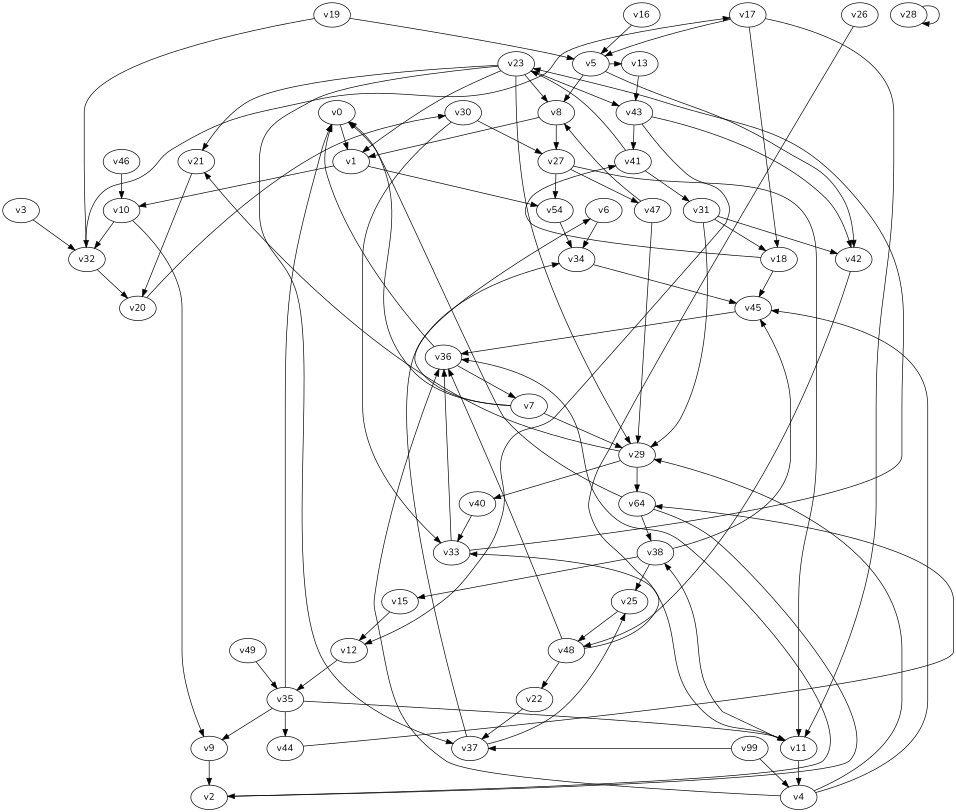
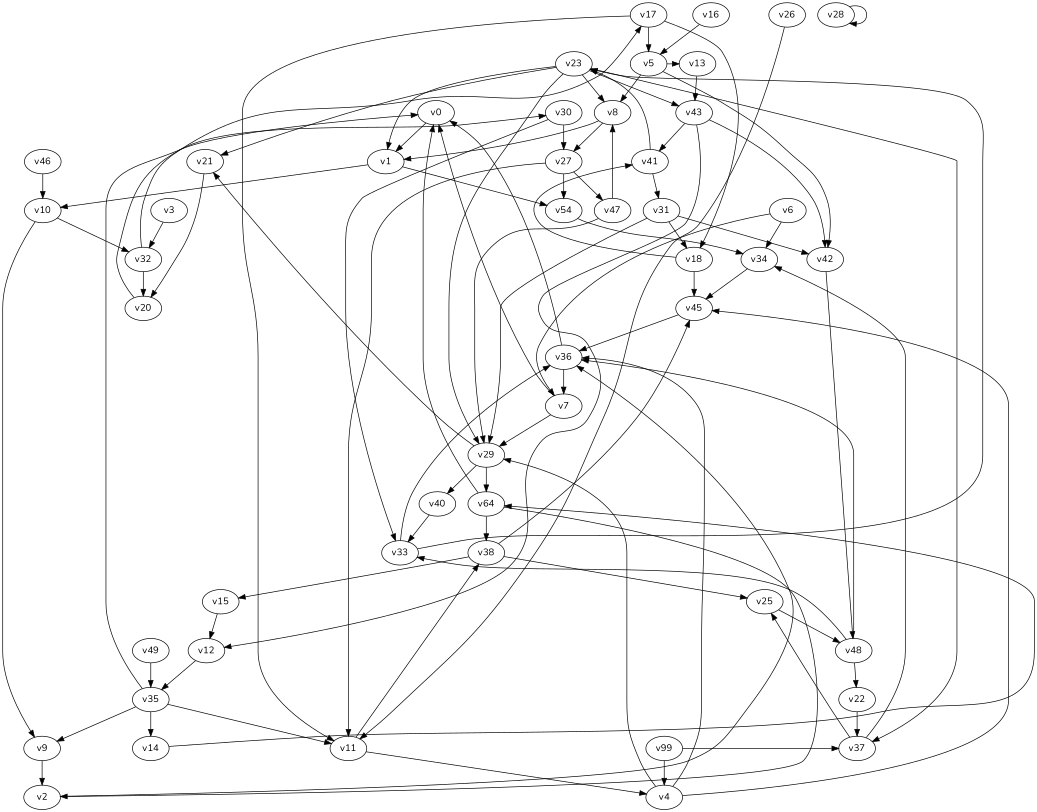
(332, 15) -> none
(492, 280) -> (618, 266)
(285, 748) -> (151, 748)
